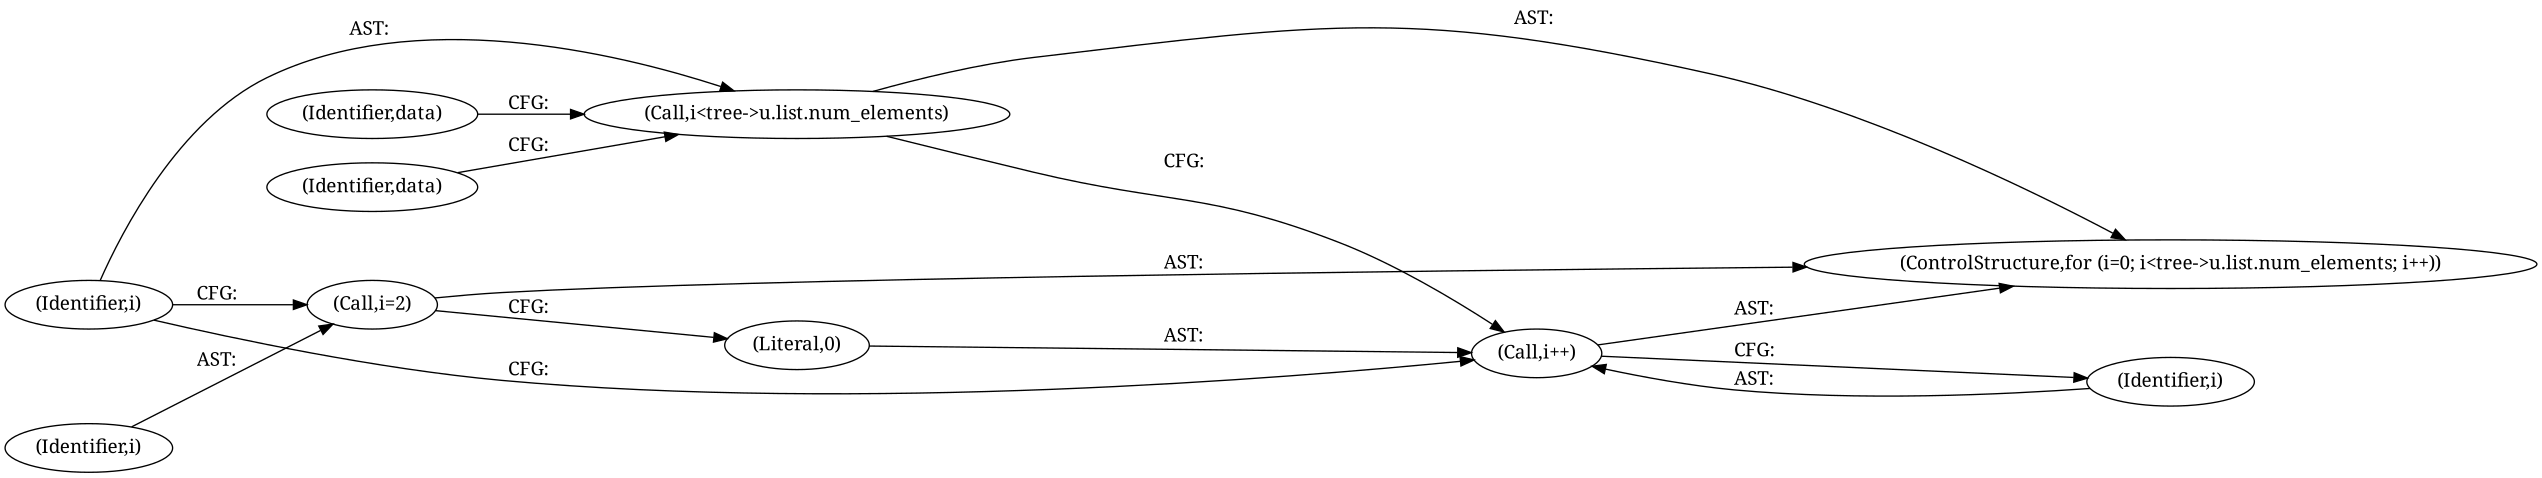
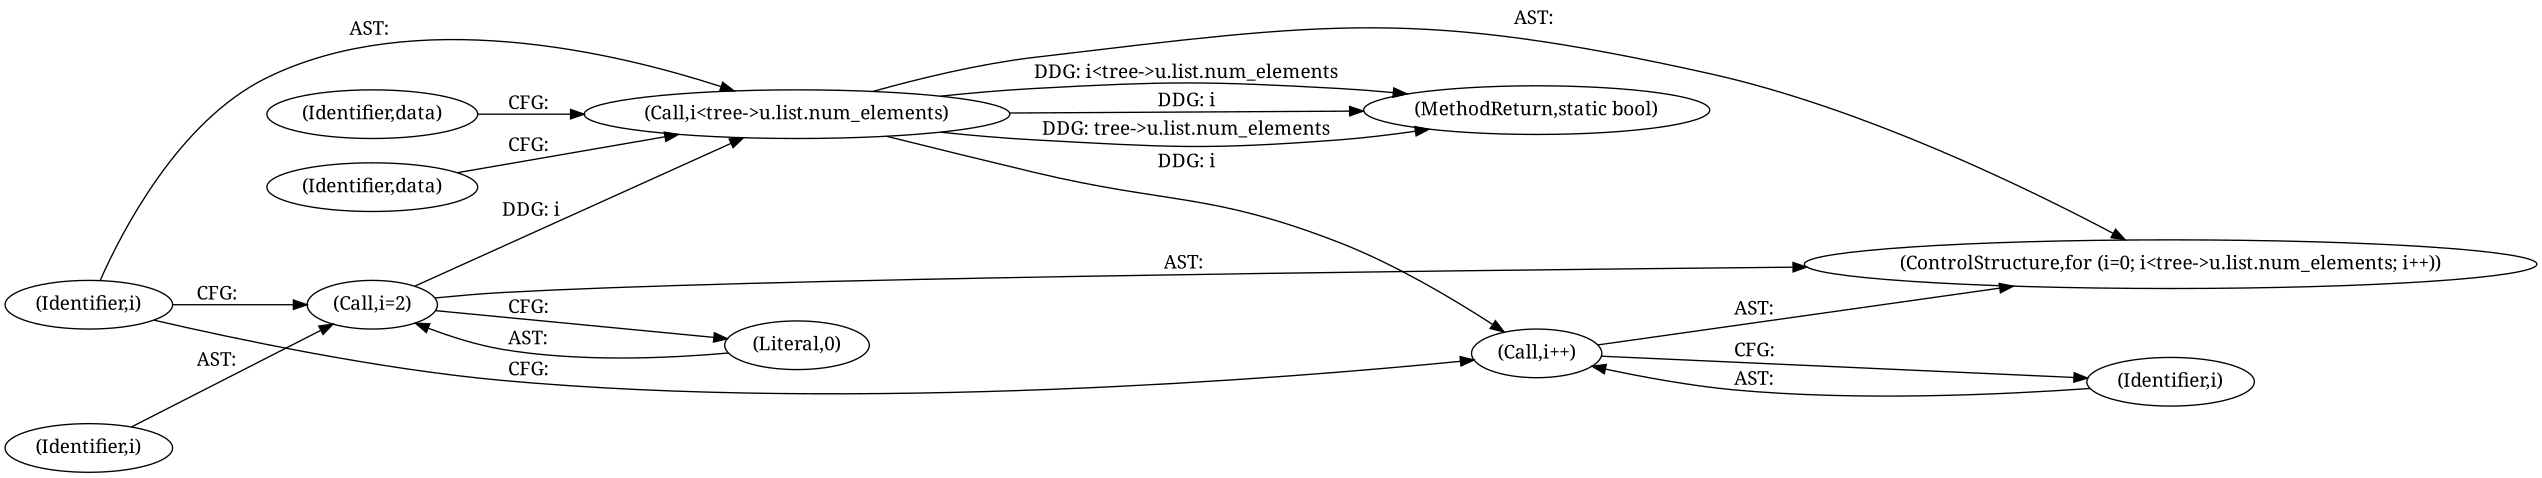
none -> (1537, 110)
(1187, 162) -> (1187, 162)
none -> (573, 215)
(1163, 349) -> (577, 357)
